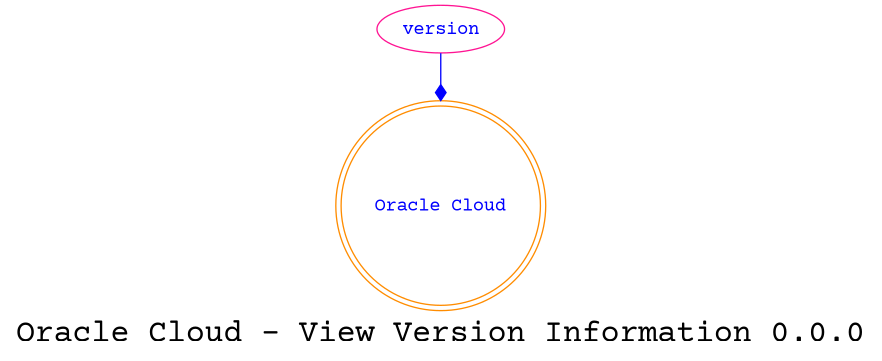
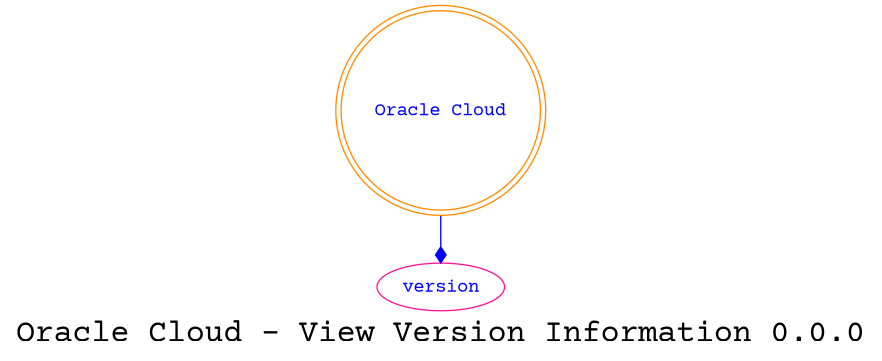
(441, 69) -> (441, 231)
